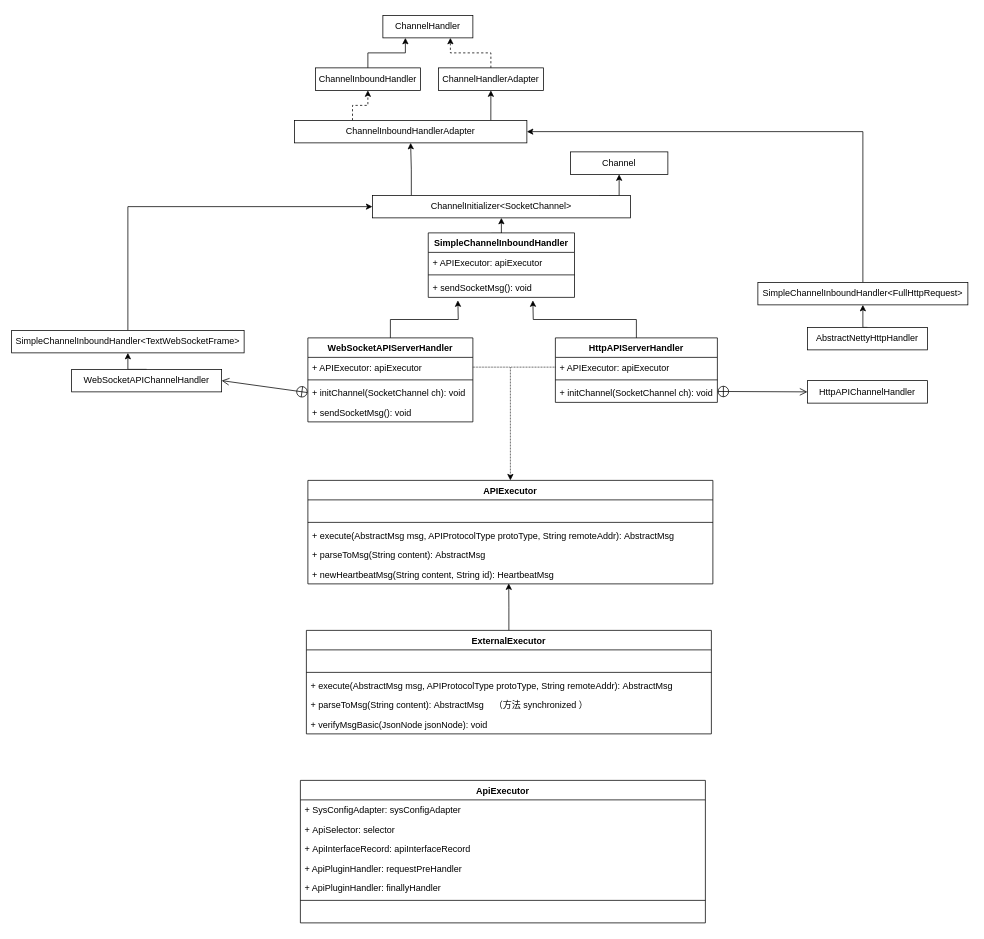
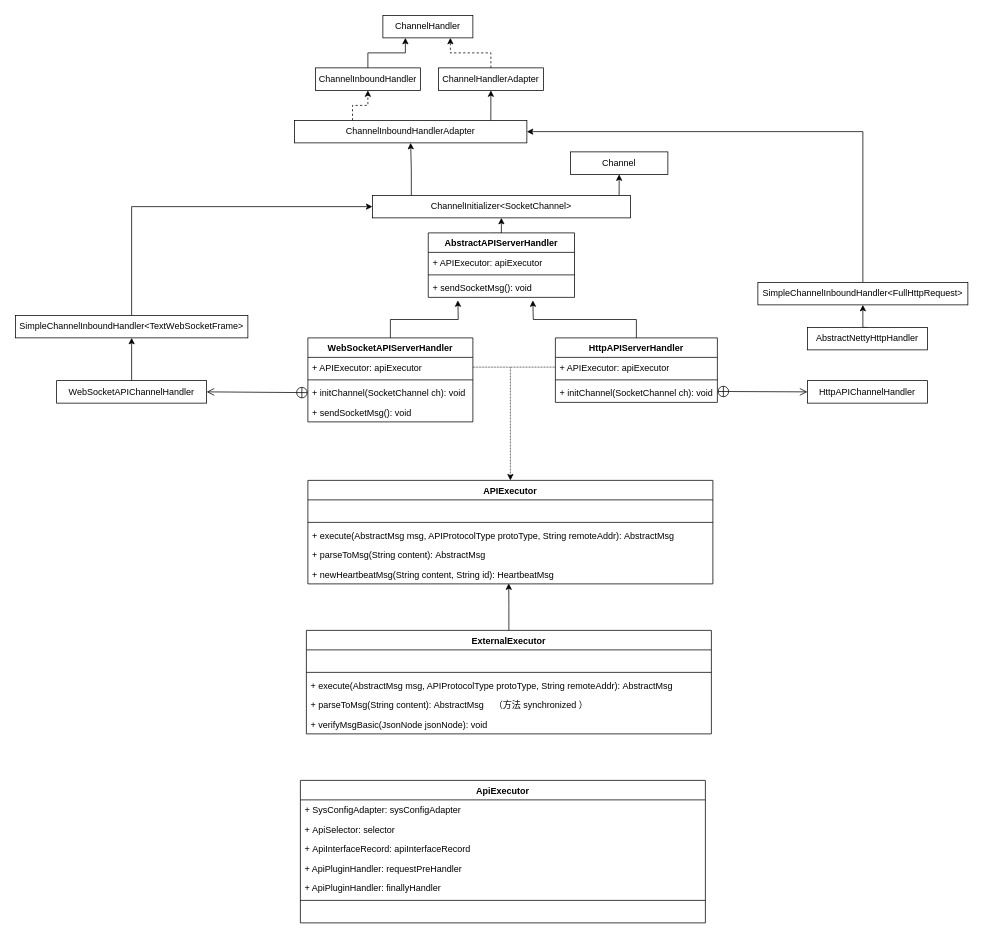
(501, 243) -> (501, 243)
(128, 342) -> (132, 327)
(147, 381) -> (132, 392)
